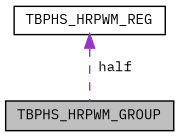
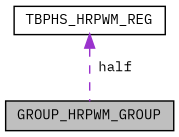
(90, 116) -> (90, 116)
